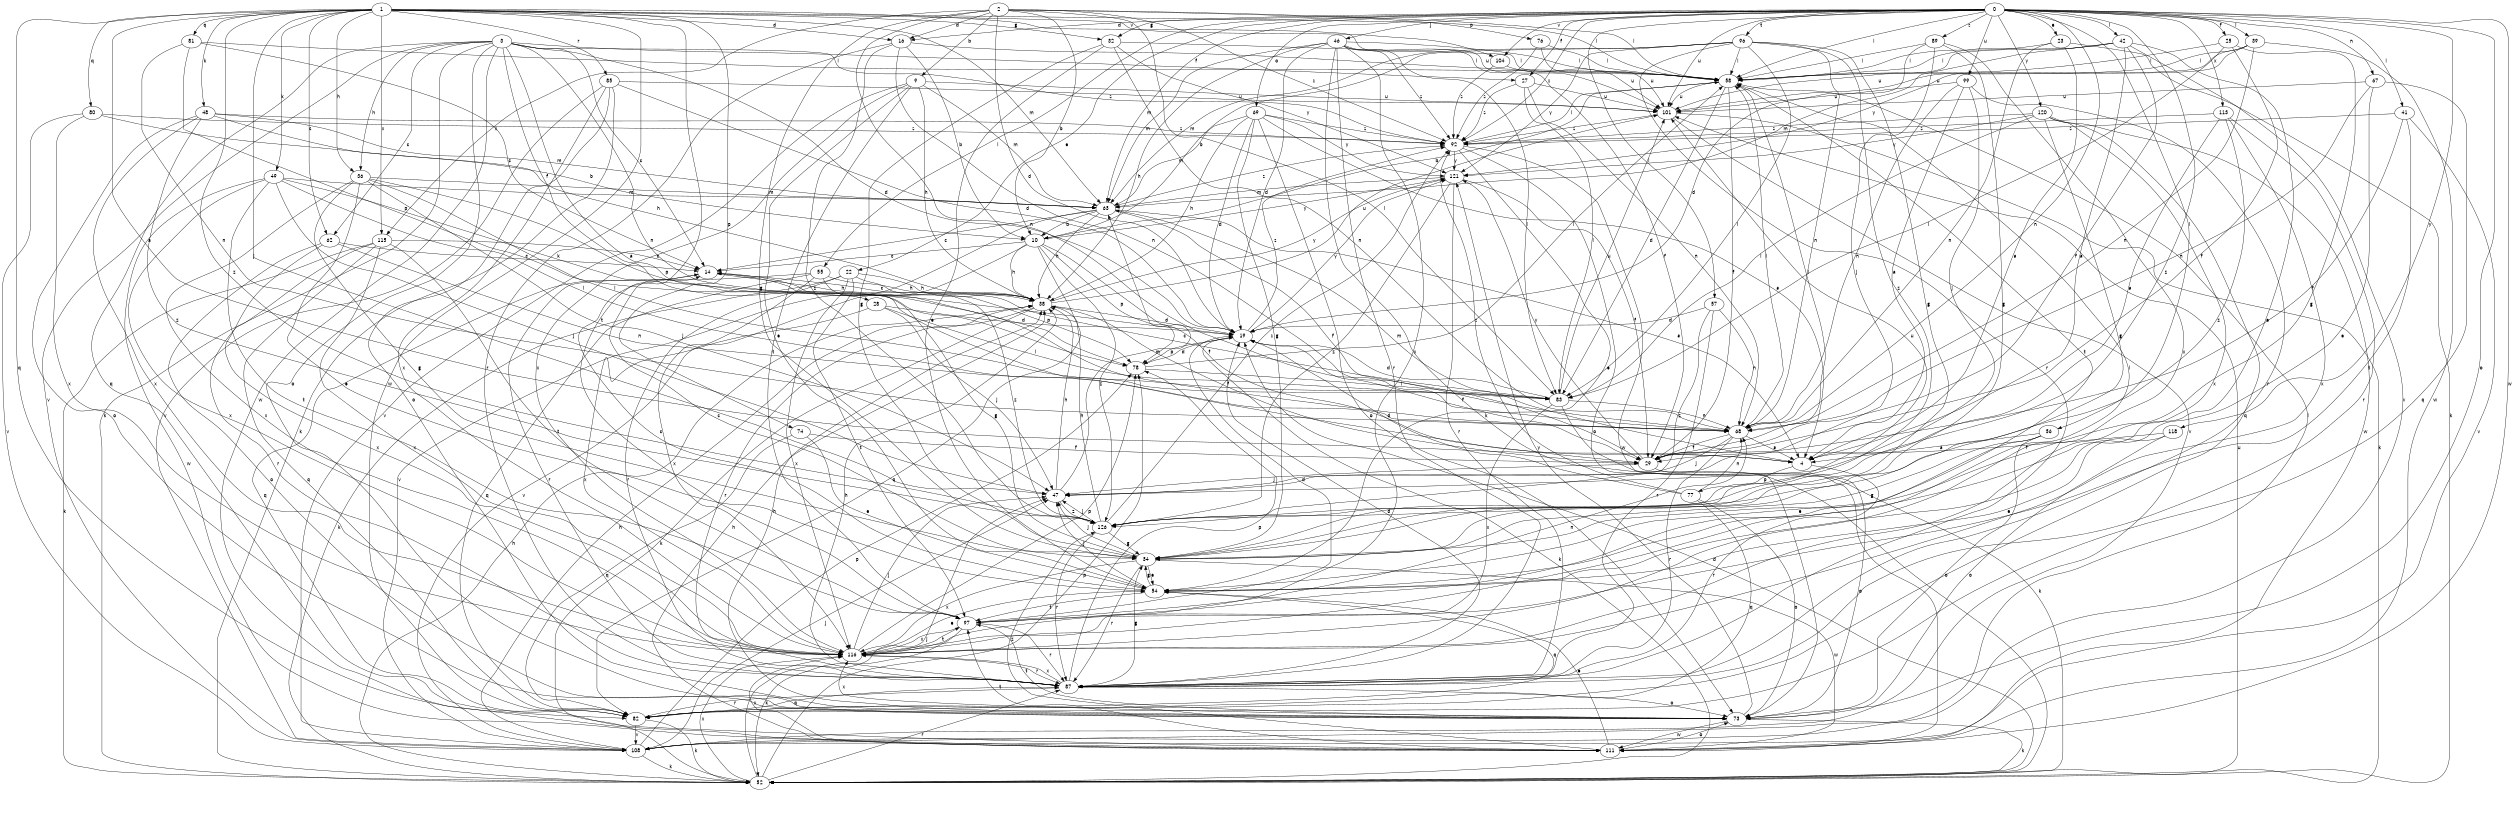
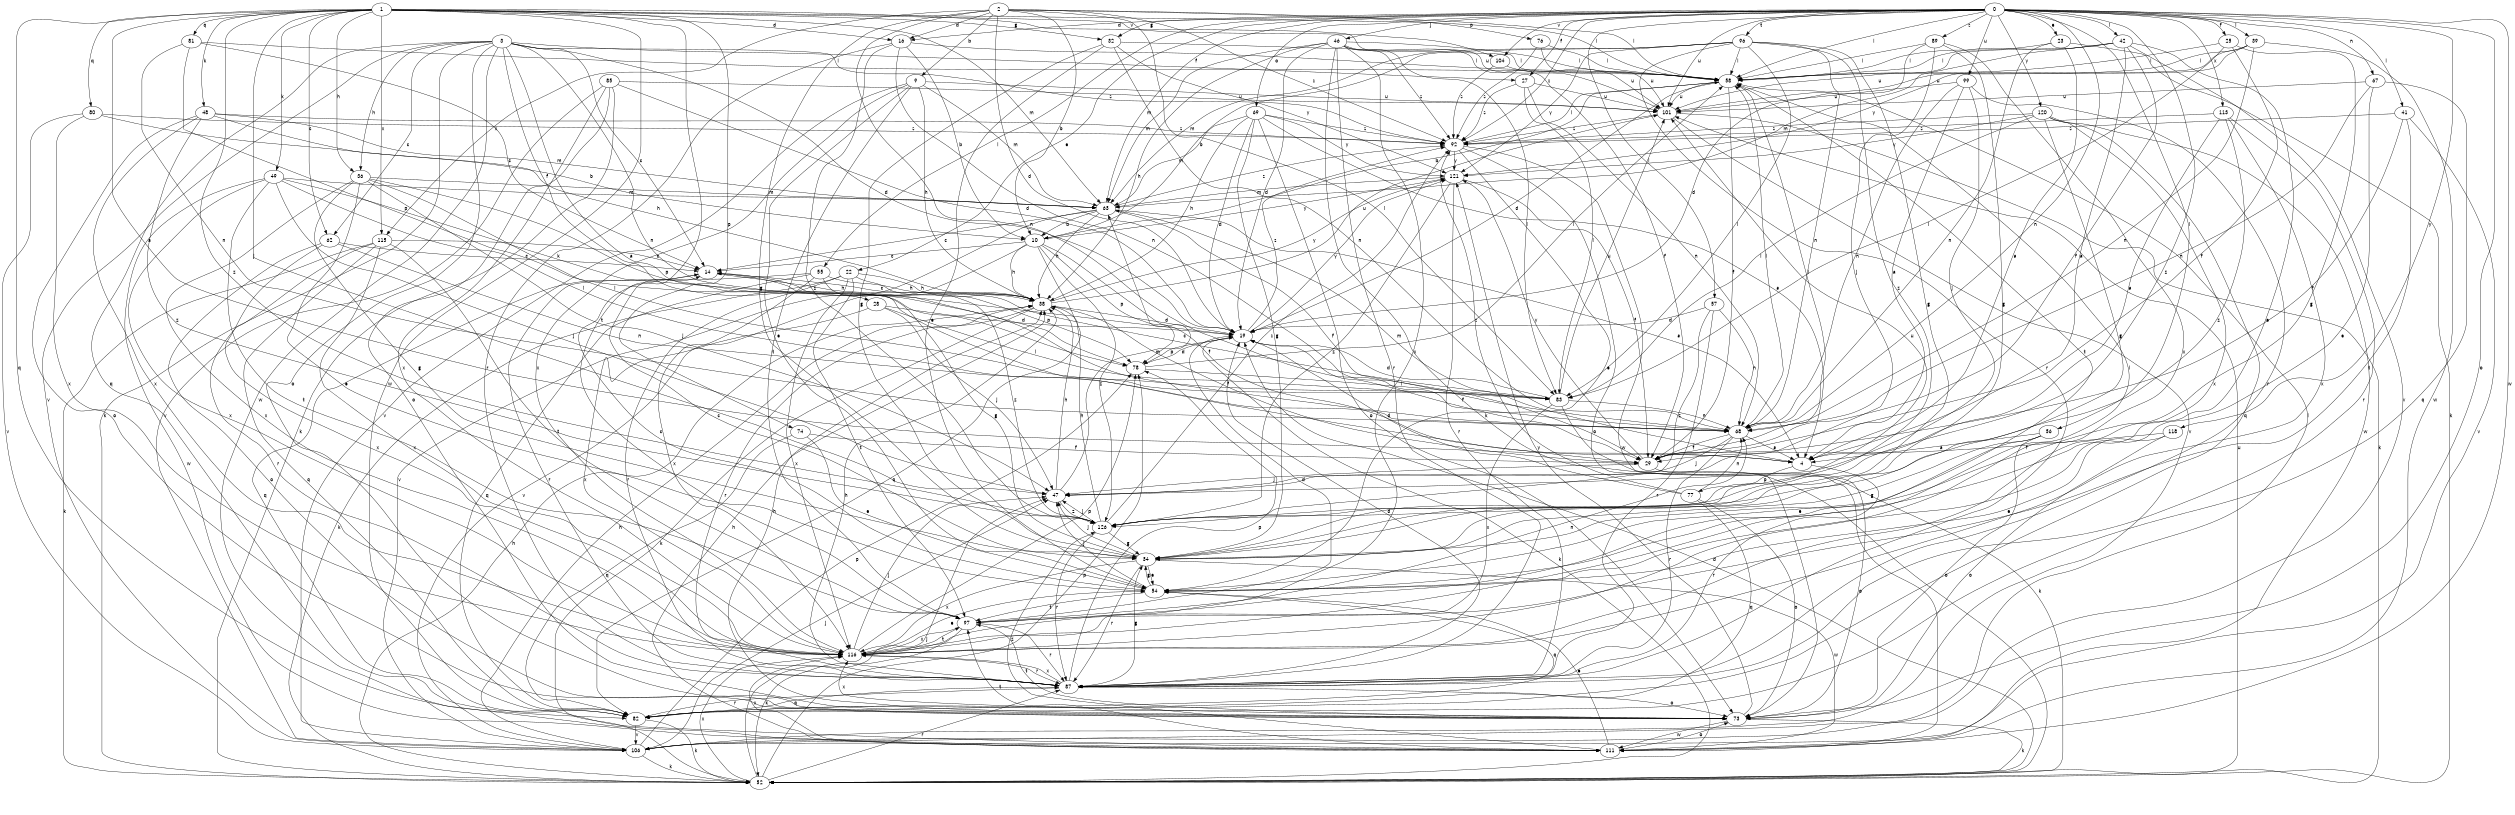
(504, 28) -> none
(1647, 240) -> (1504, 210)
(636, 751) -> (636, 751)
